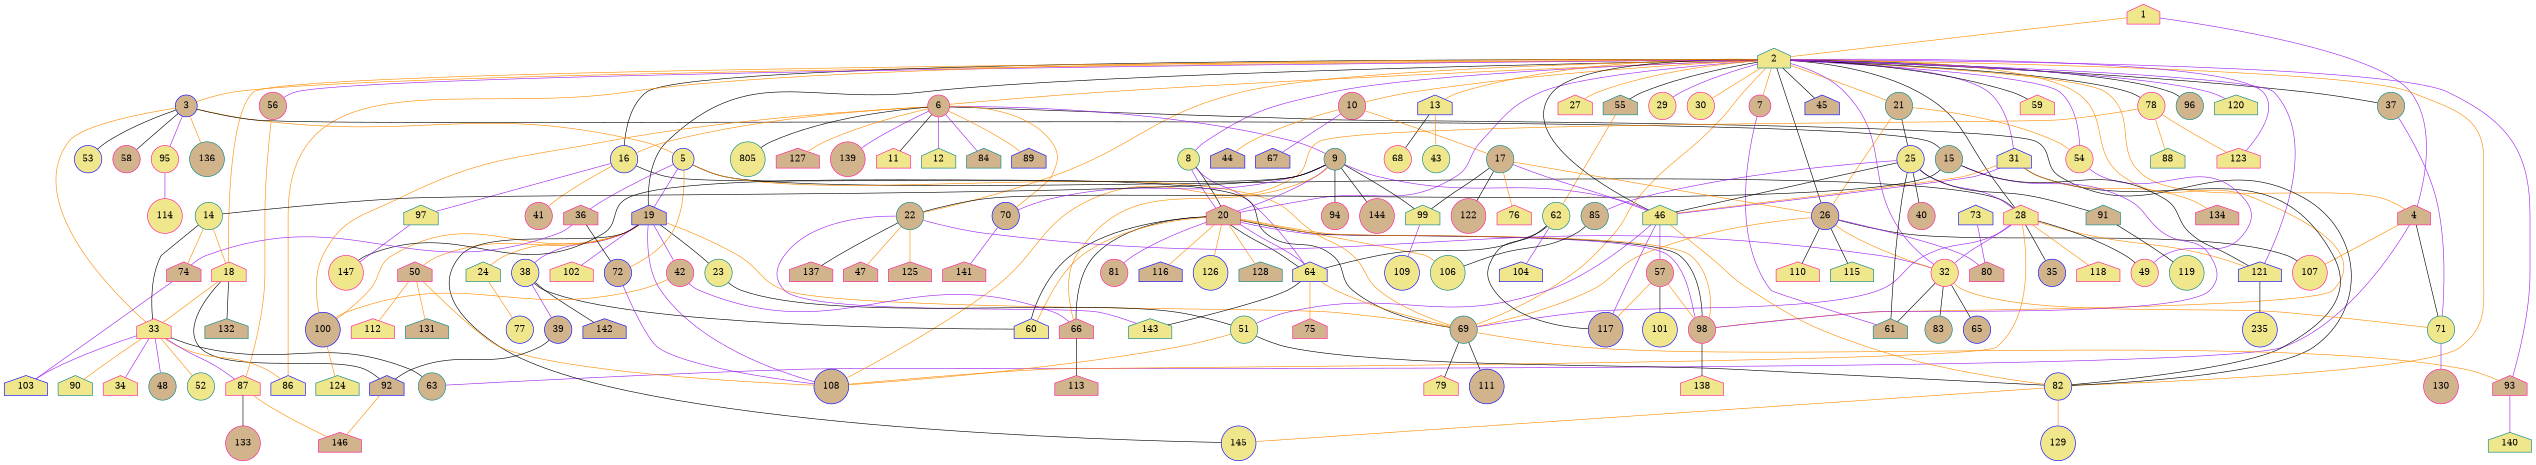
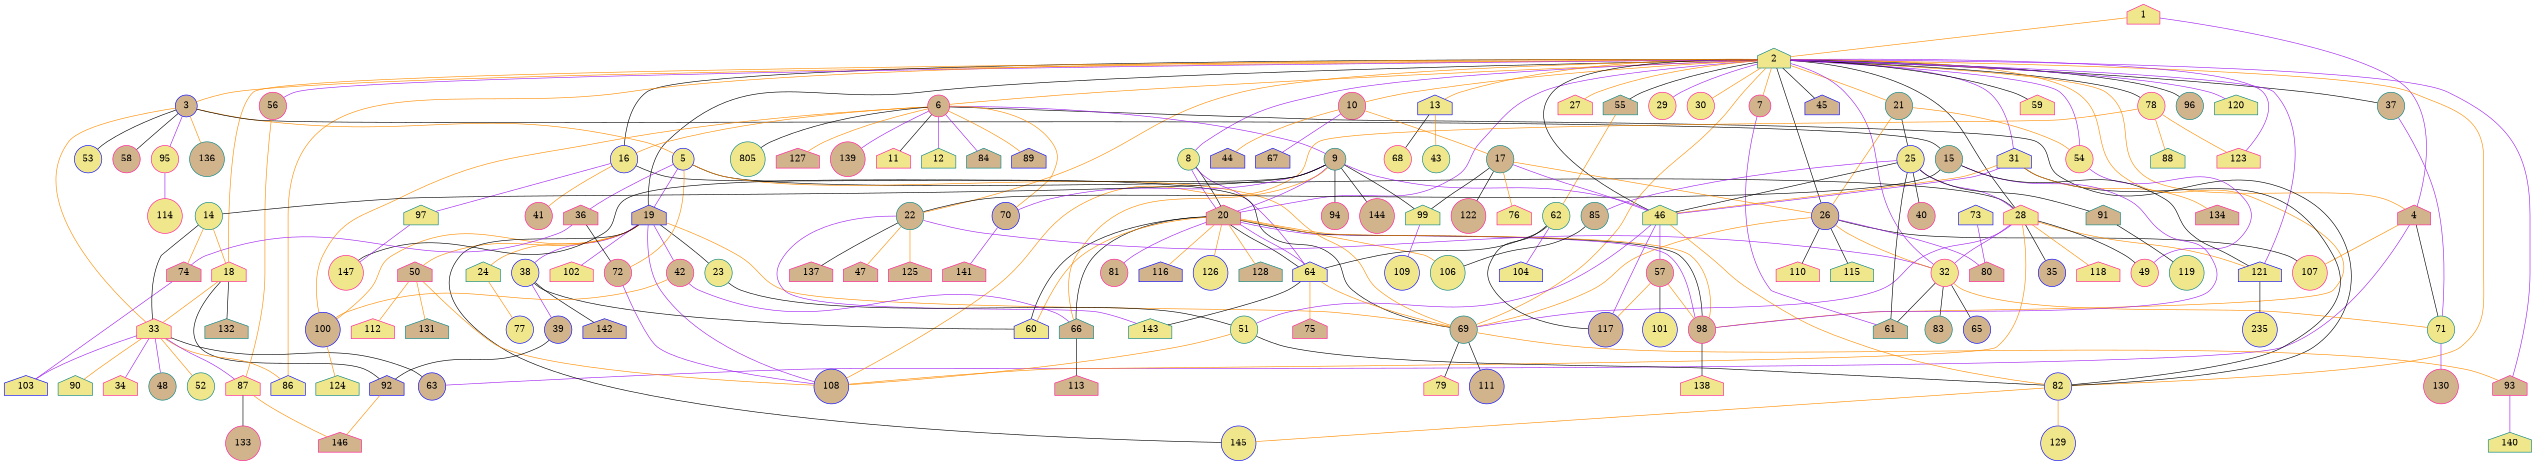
(618, 273) -> (618, 273)
(1076, 330) -> (1076, 330)
(432, 386) -> (432, 386)
